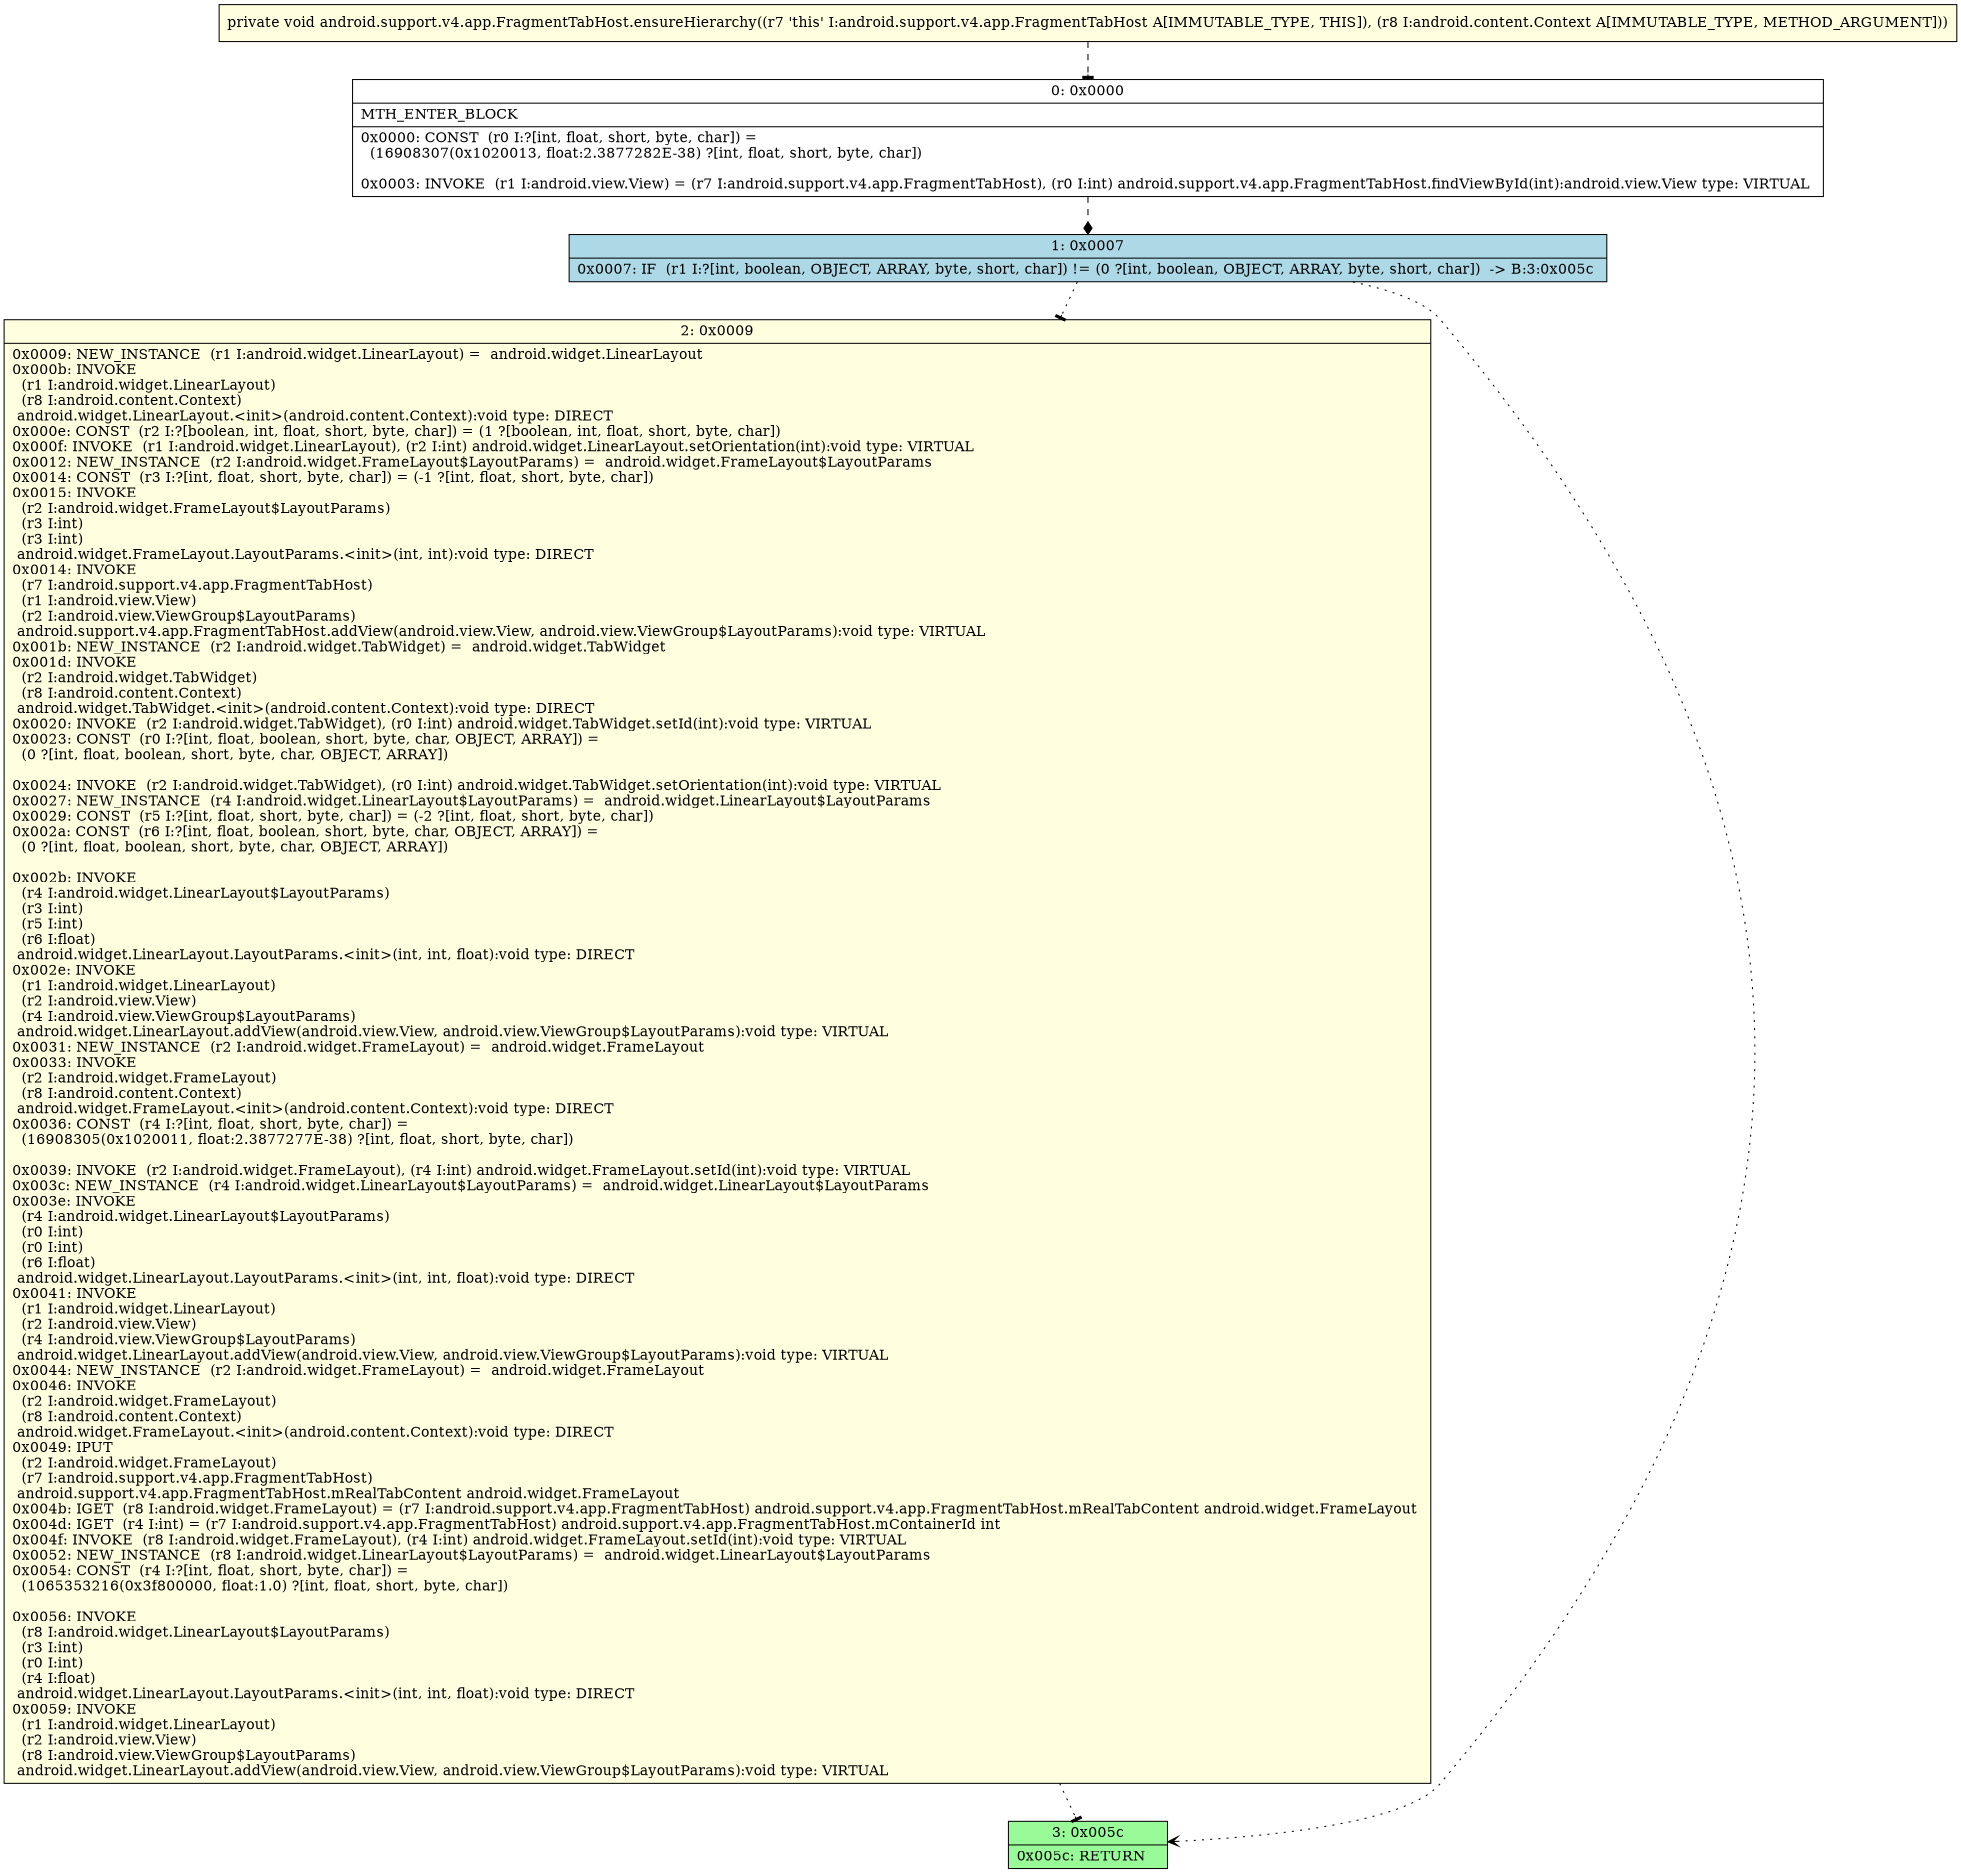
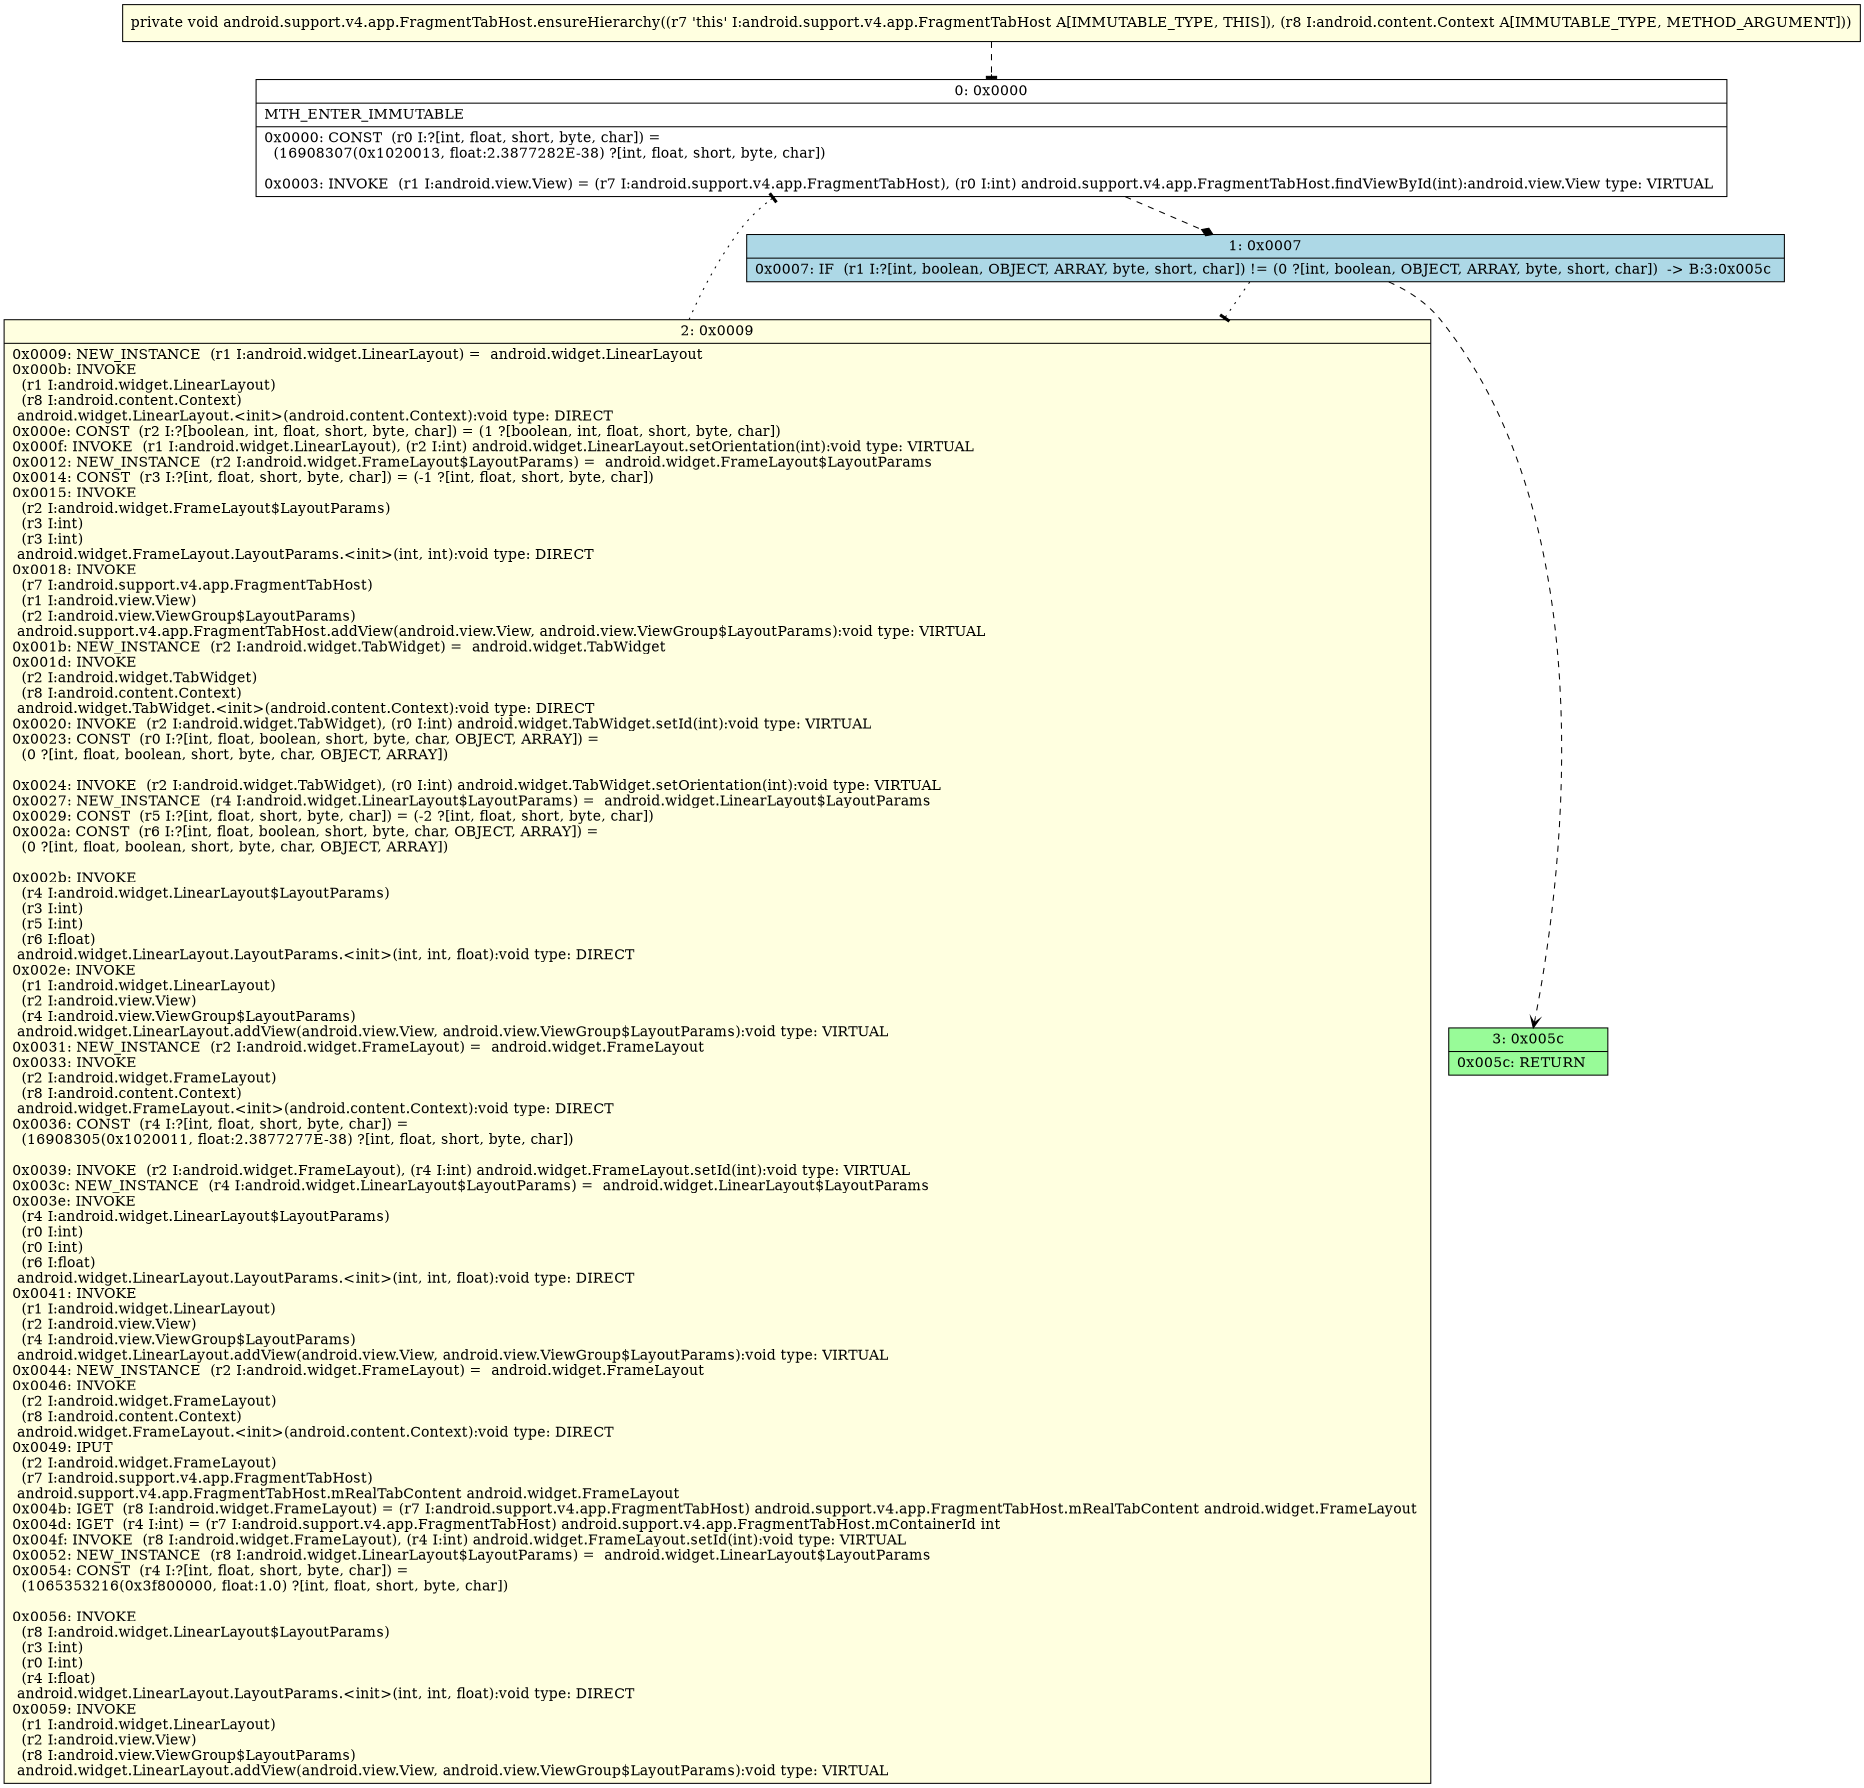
(440, 114) -> (365, 114)
(80, 570) -> (80, 570)
(1745, 1139) -> (1554, 625)
(1067, 1800) -> (723, 255)
